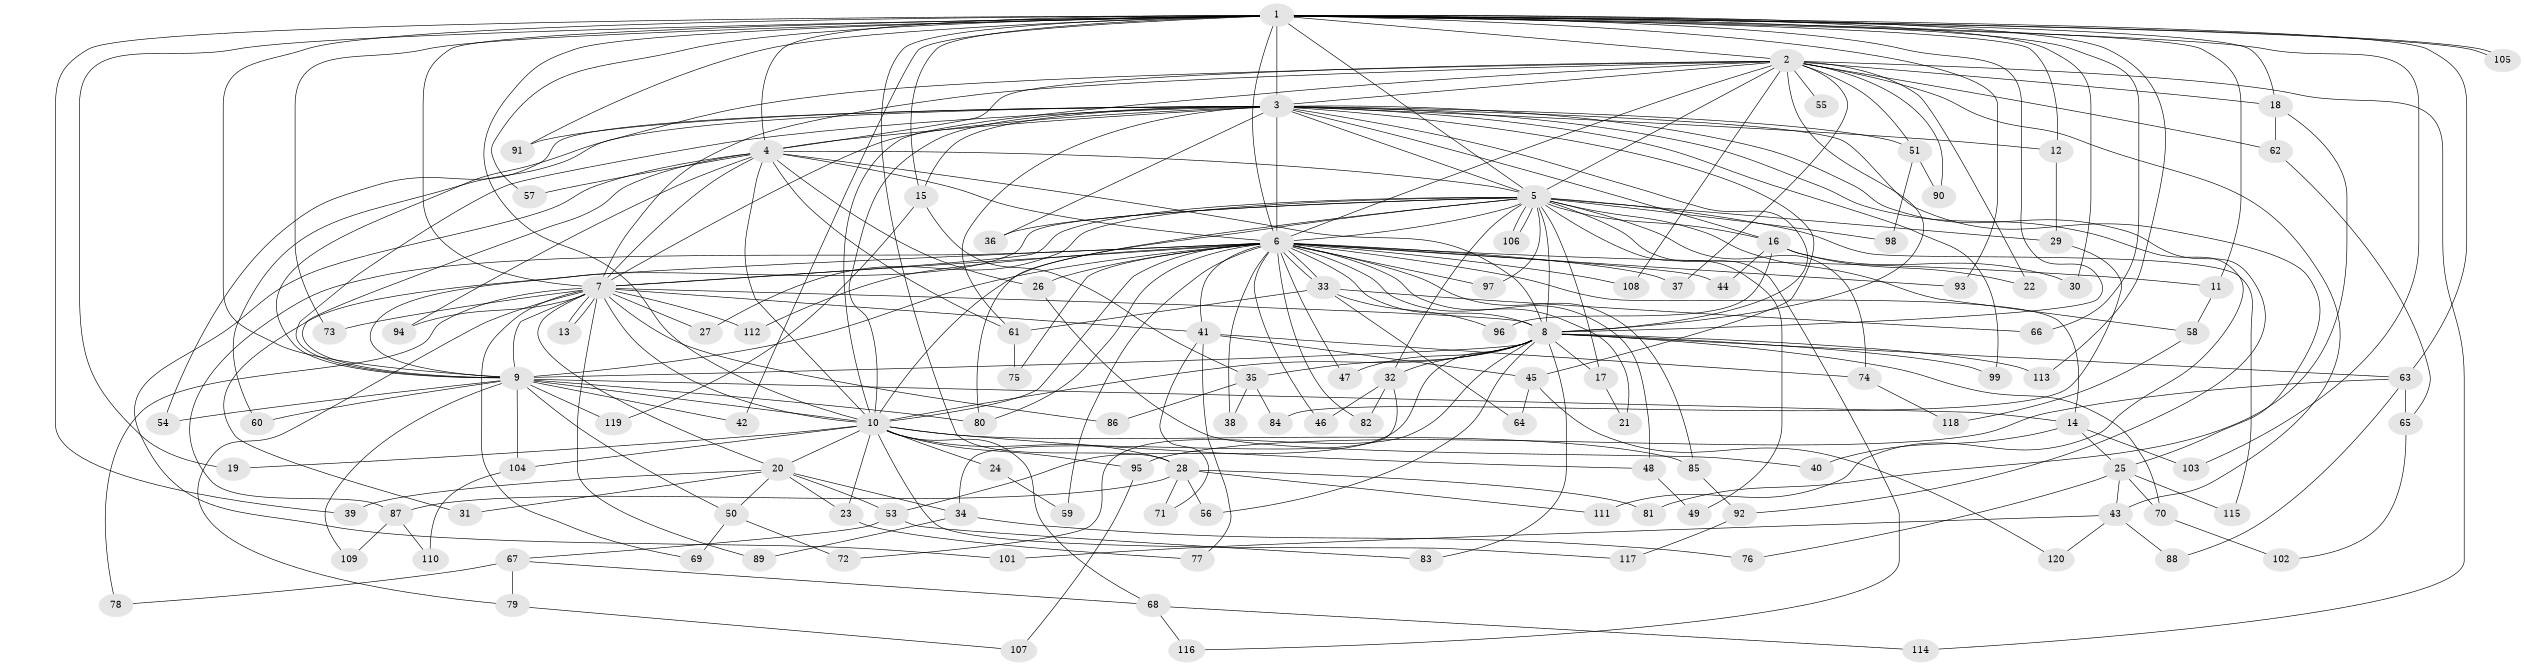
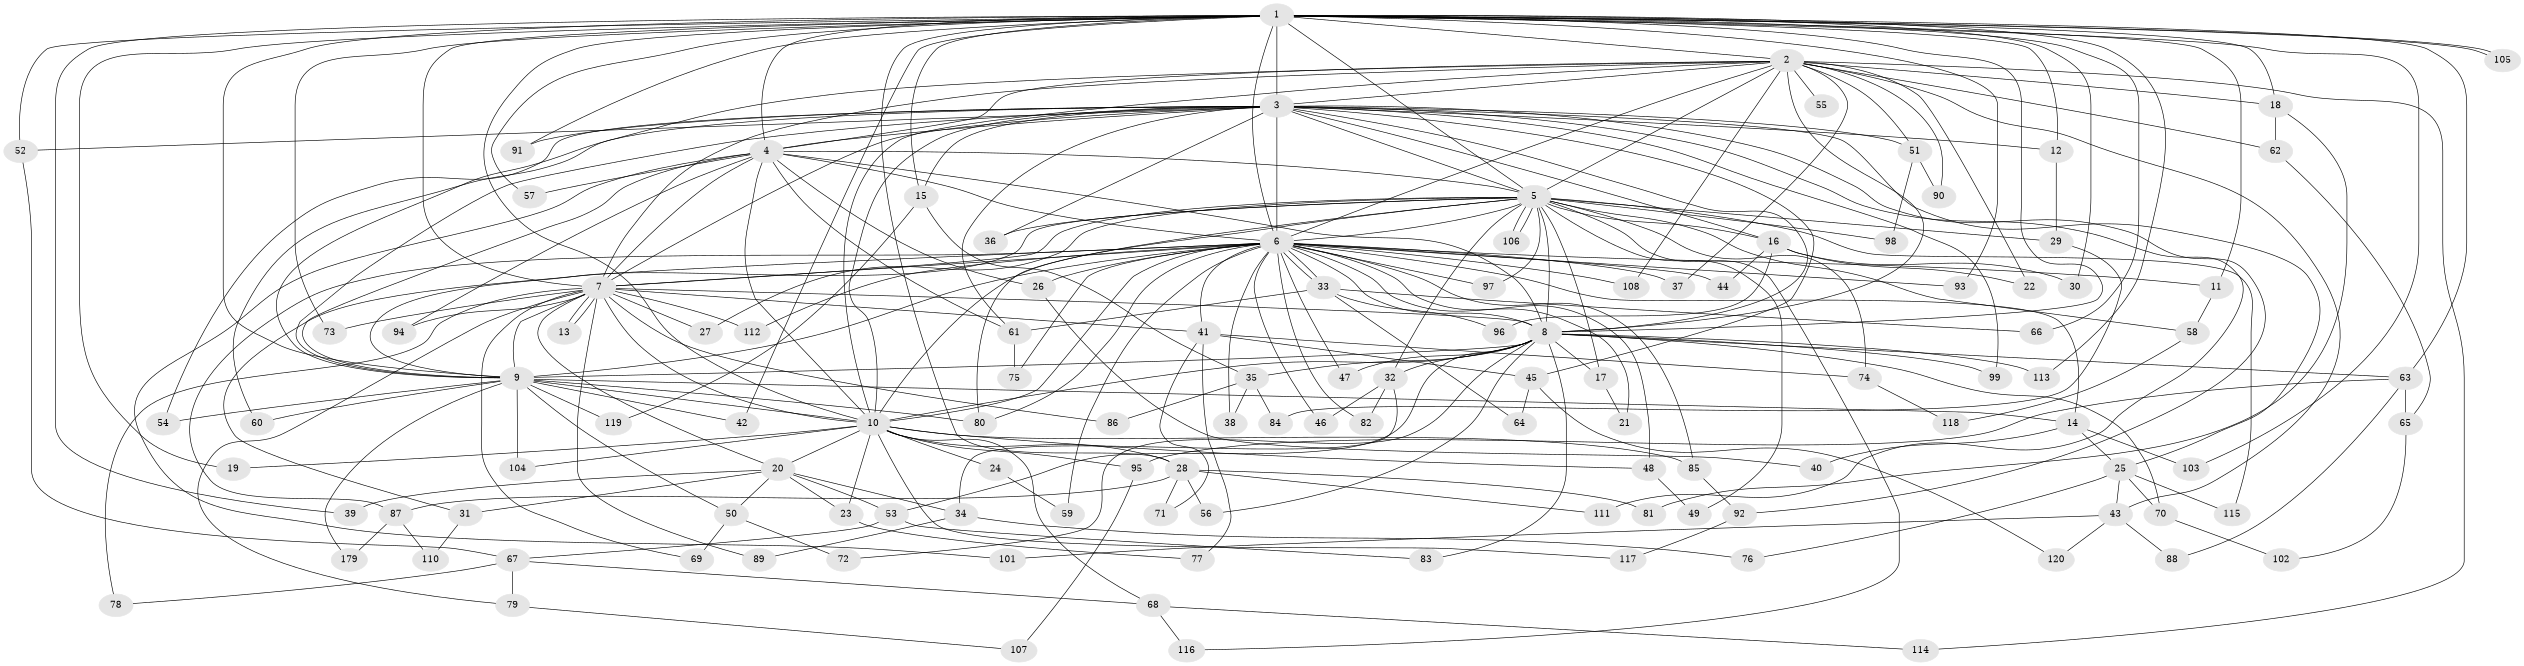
none -> (21, 151)
(449, 496) -> (451, 534)
(349, 560) -> (349, 560)
